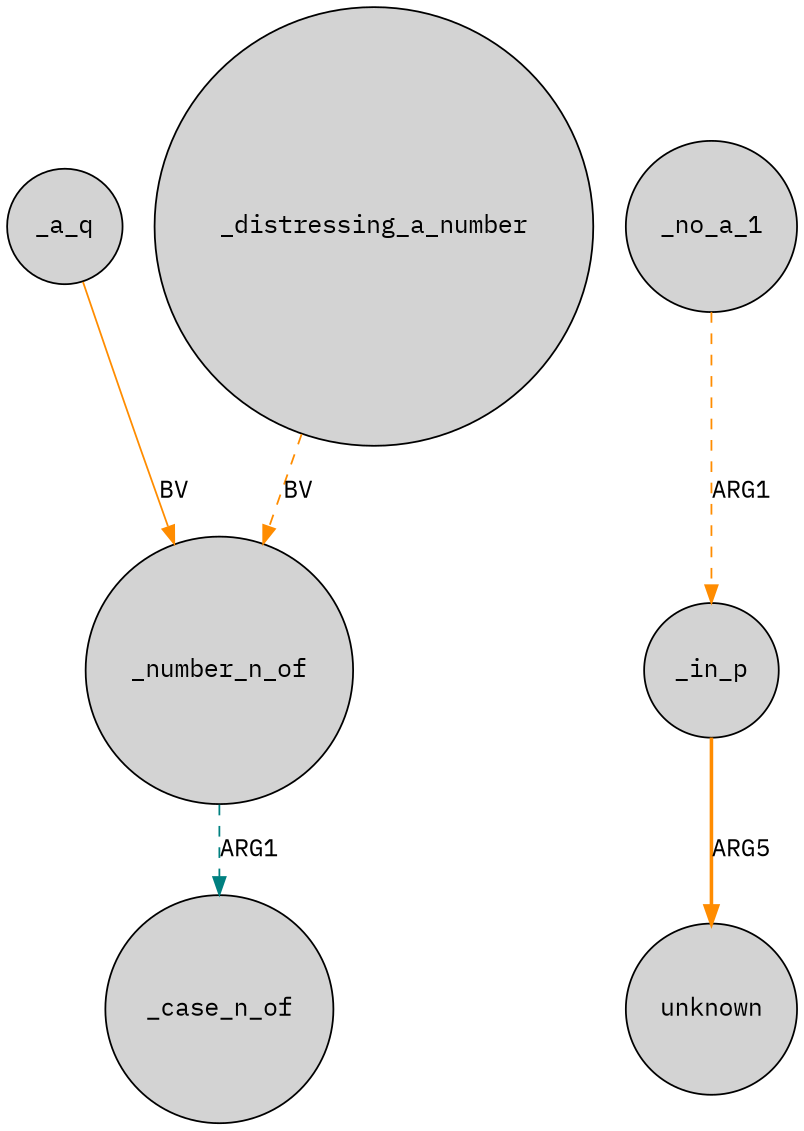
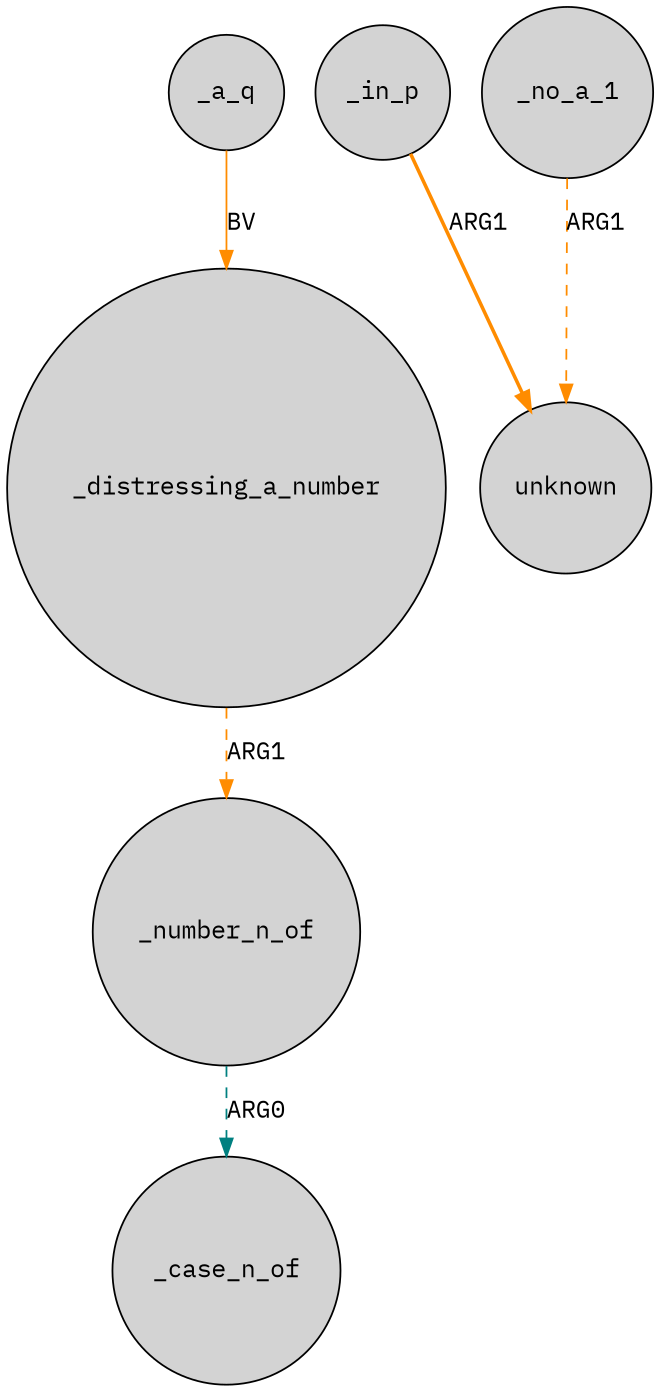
(125, 404) -> (226, 201)
(711, 449) -> (567, 281)
(298, 491) -> (257, 753)
(250, 850) -> (257, 1111)
(742, 850) -> (479, 223)
